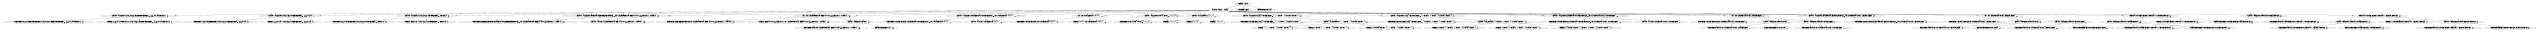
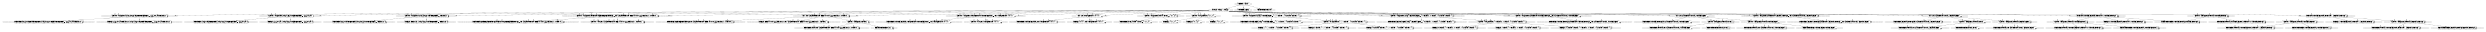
(1661, 22) -> none
none -> (1820, 28)
(2090, 28) -> none
